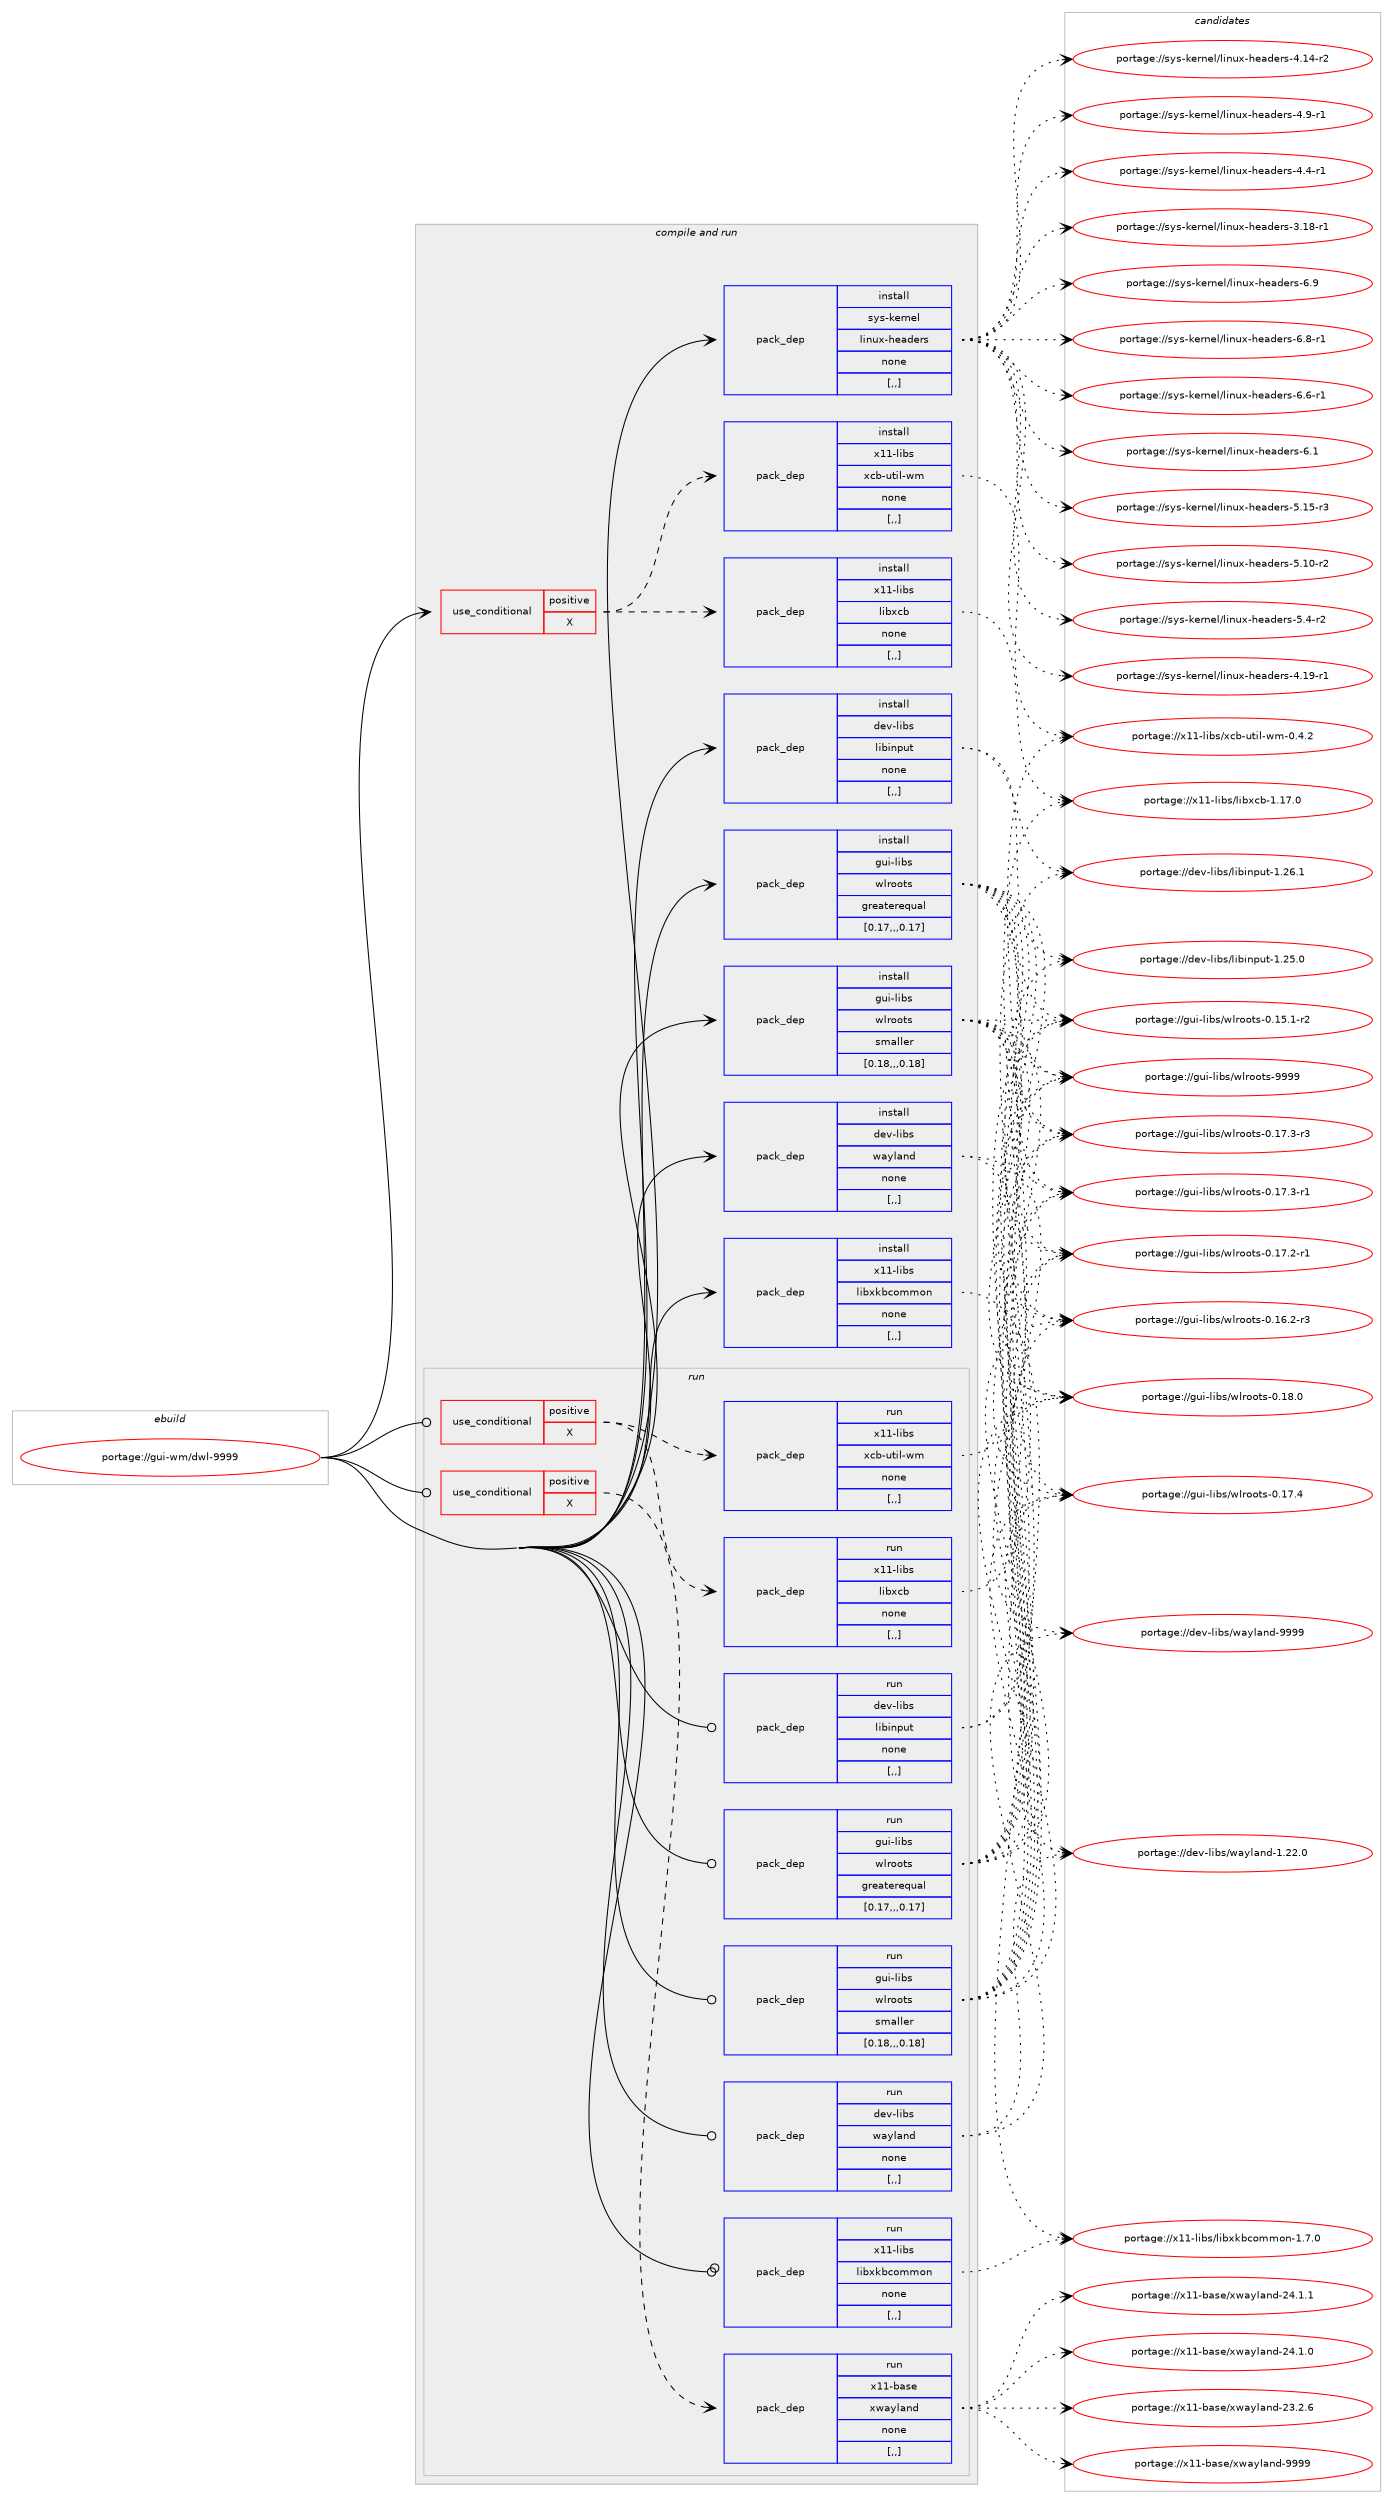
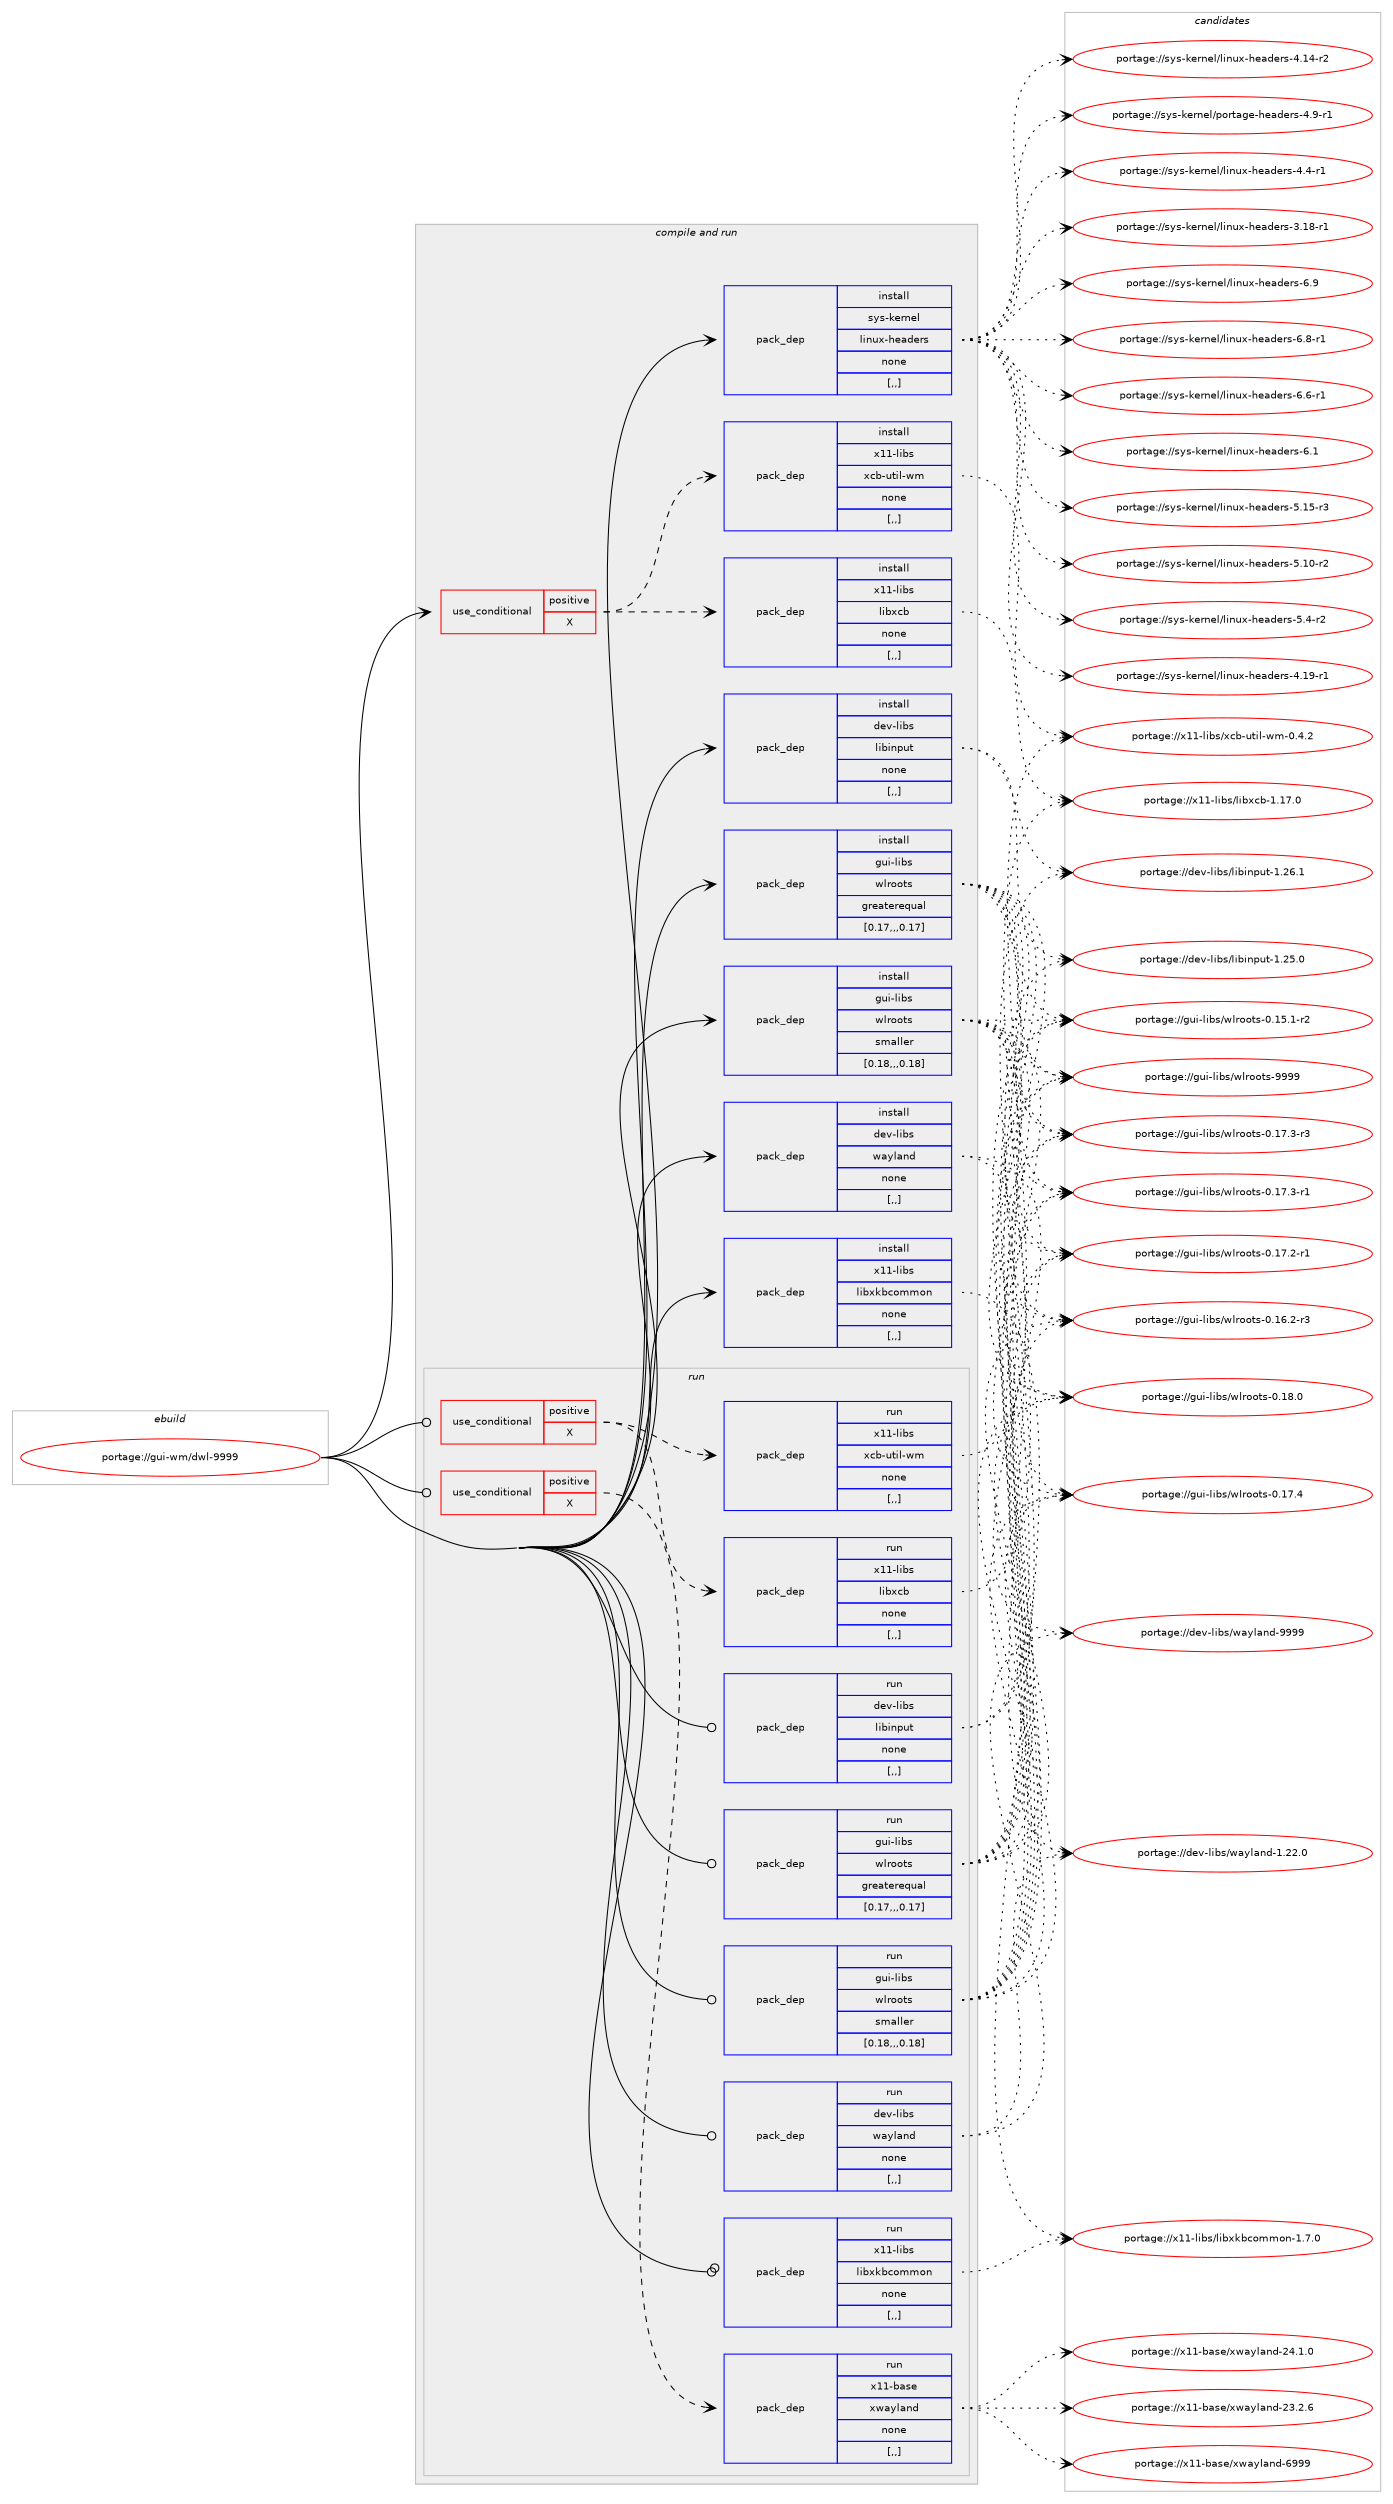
(1223, 115) -> (1223, 115)
(1223, 2296) -> none
(1223, 2464) -> (1223, 2464)
